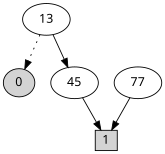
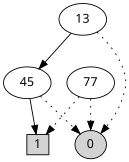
none -> (91, 110)
(123, 110) -> (66, 112)
none -> (57, 112)
